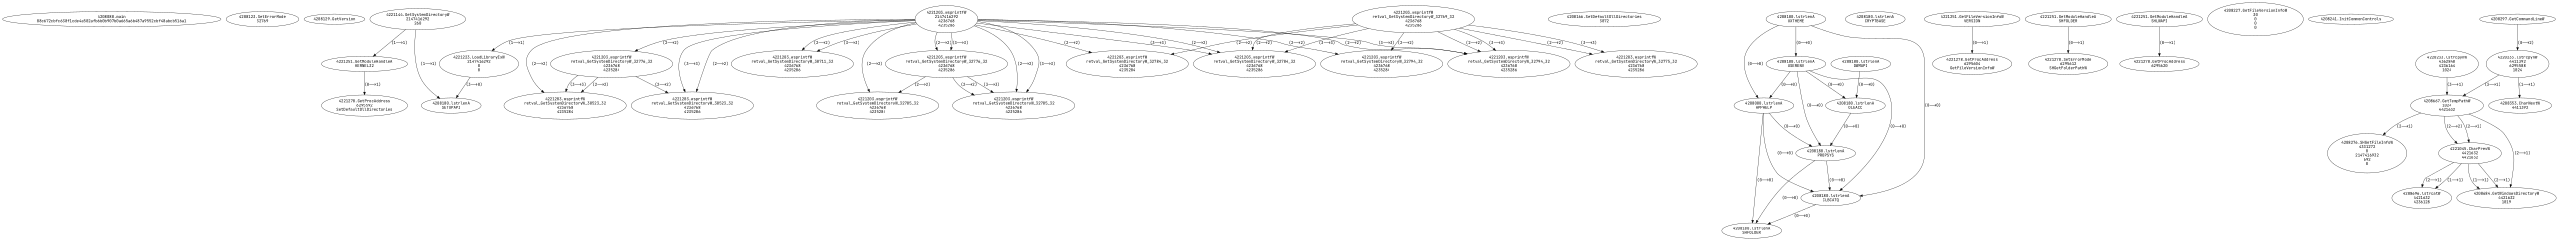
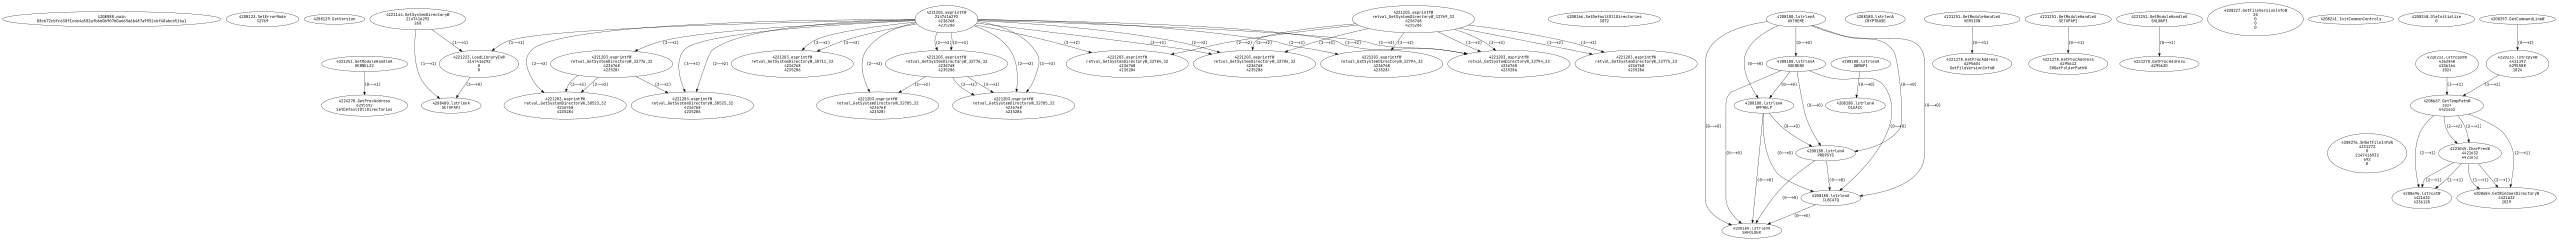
(1972, 19) -> (1972, 19)
(2068, 19) -> (2068, 19)
none -> (2437, 19)
(391, 42) -> (446, 40)
(2068, 64) -> (2068, 64)
(1824, 84) -> (1726, 131)
(365, 106) -> (365, 106)
(451, 106) -> (451, 106)
(1764, 106) -> (1764, 106)
(2520, 106) -> none
none -> (1705, 109)
(2402, 121) -> (2416, 147)
(1841, 128) -> (1898, 71)
